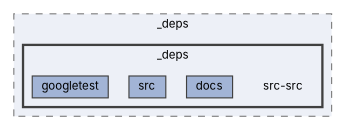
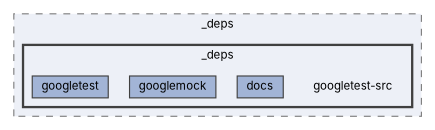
(147, 87) -> (173, 87)
(283, 87) -> (353, 87)
